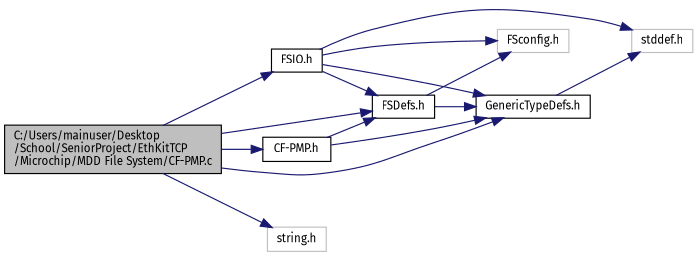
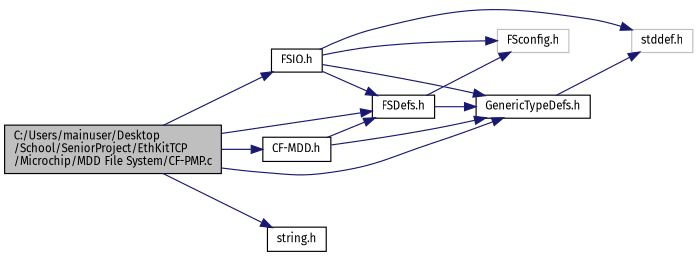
(297, 149) -> (297, 149)
(297, 239) -> (297, 239)
